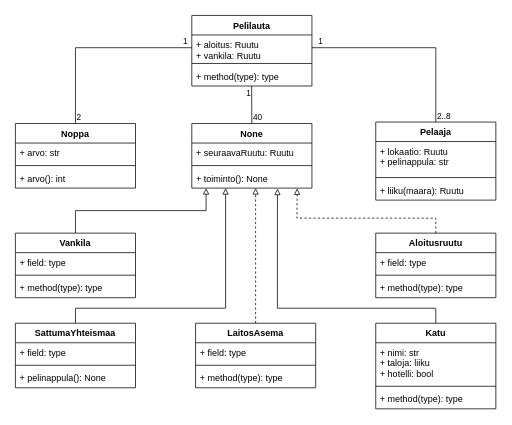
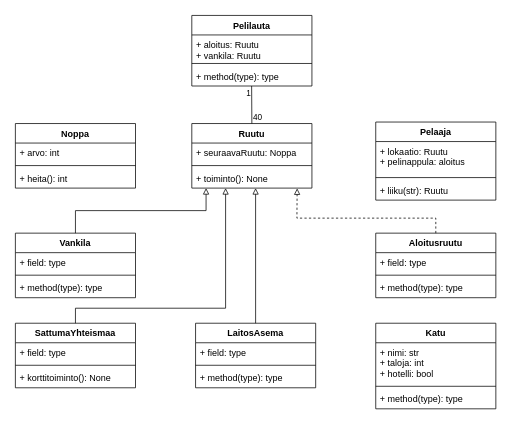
(94, 48) -> none
(411, 48) -> none
(251, 134) -> (251, 134)
(416, 152) -> (416, 152)
(44, 153) -> (43, 153)
(248, 153) -> (248, 153)
(48, 179) -> (49, 179)
(425, 191) -> (420, 191)
(255, 258) -> (255, 258)
(307, 308) -> none
(401, 353) -> (401, 353)
(65, 378) -> (73, 378)
